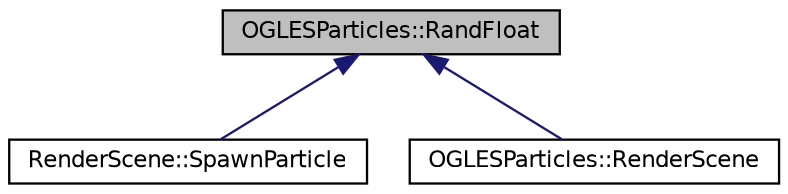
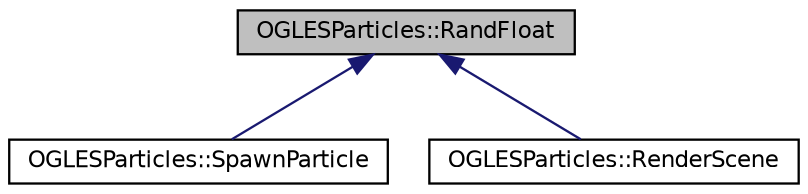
(188, 162) -> (199, 162)
